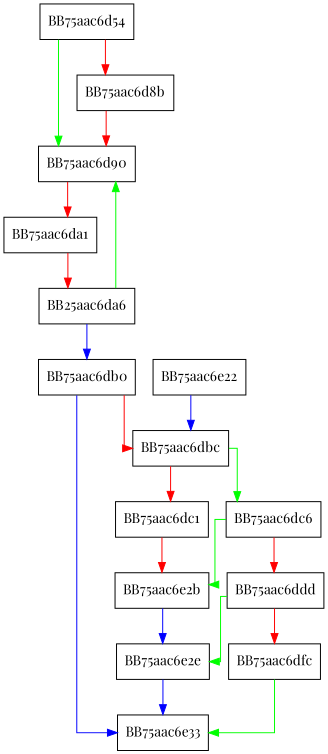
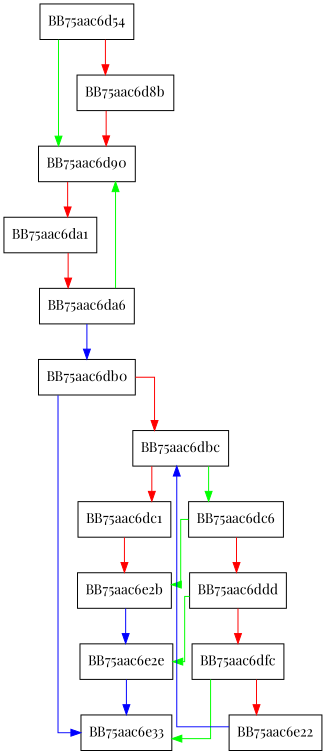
(87, 306) -> (87, 306)
none -> (257, 692)
